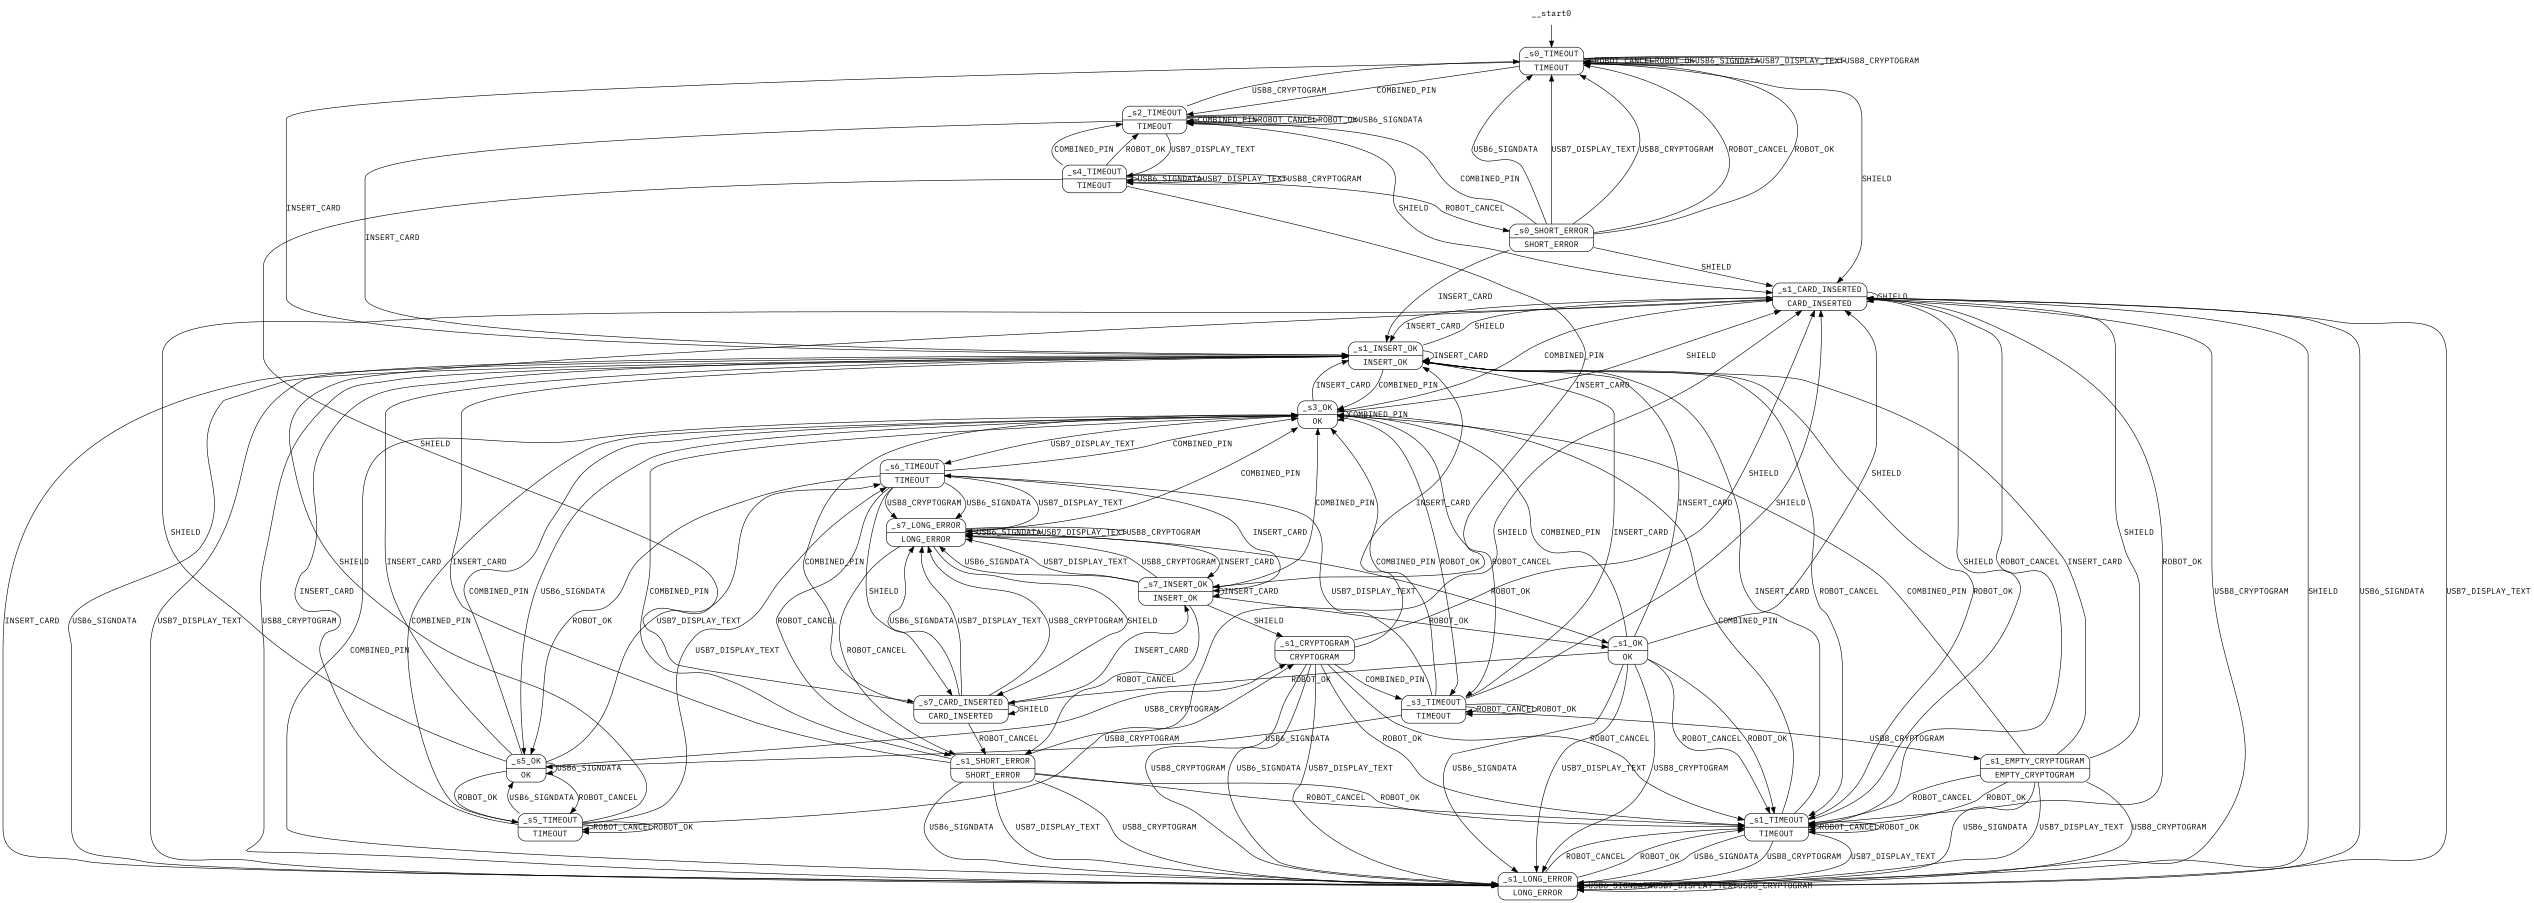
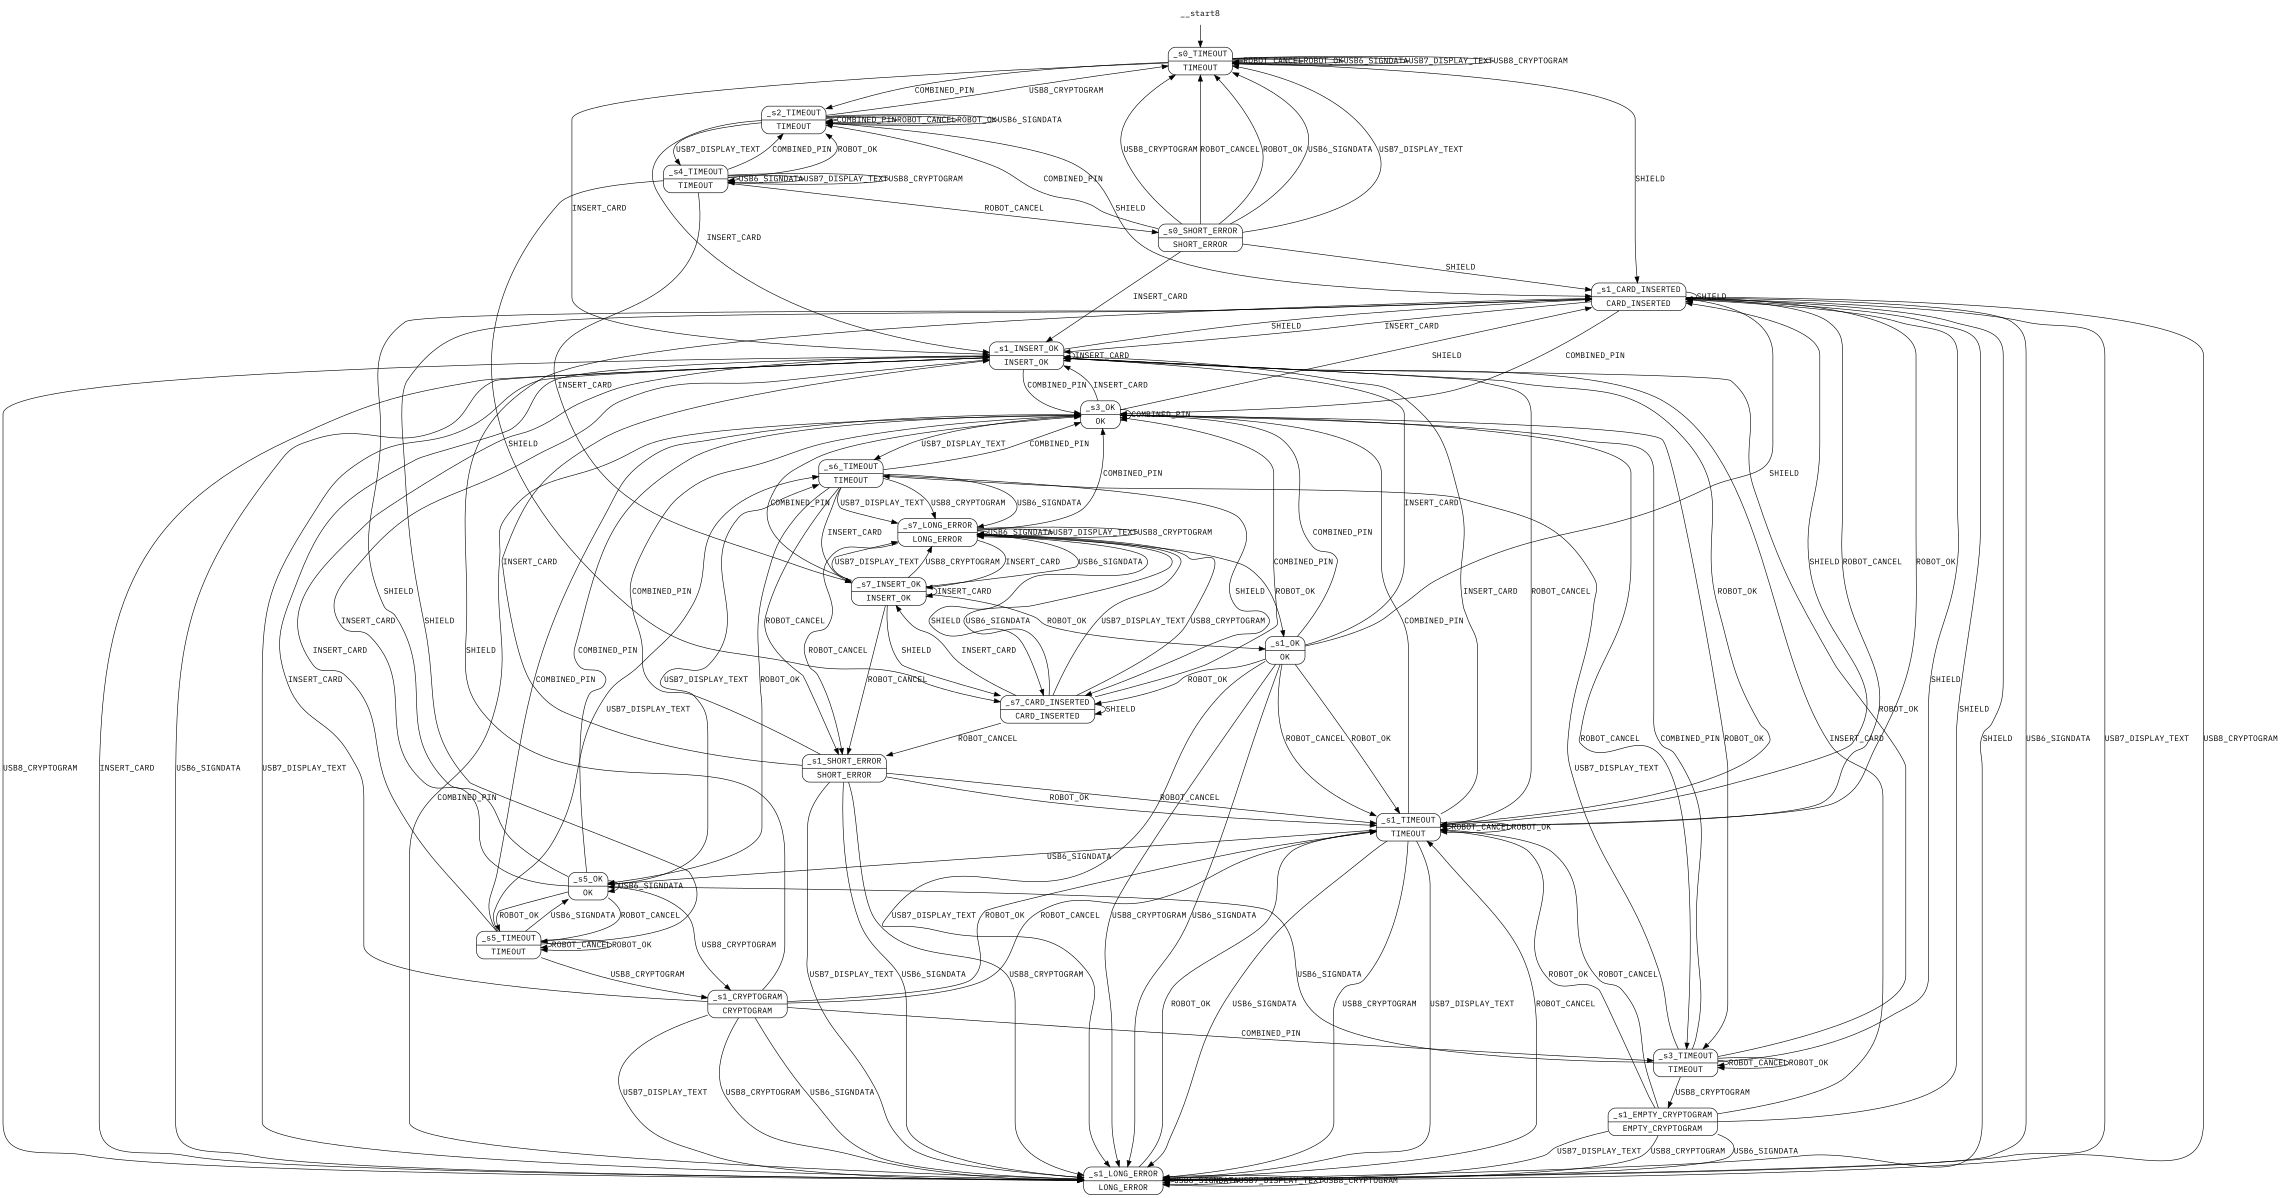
(1552, 14) -> (1200, 14)
(803, 436) -> (995, 857)
(1751, 502) -> none
(1641, 533) -> (1899, 709)
(1435, 595) -> none
(1242, 620) -> (918, 671)
